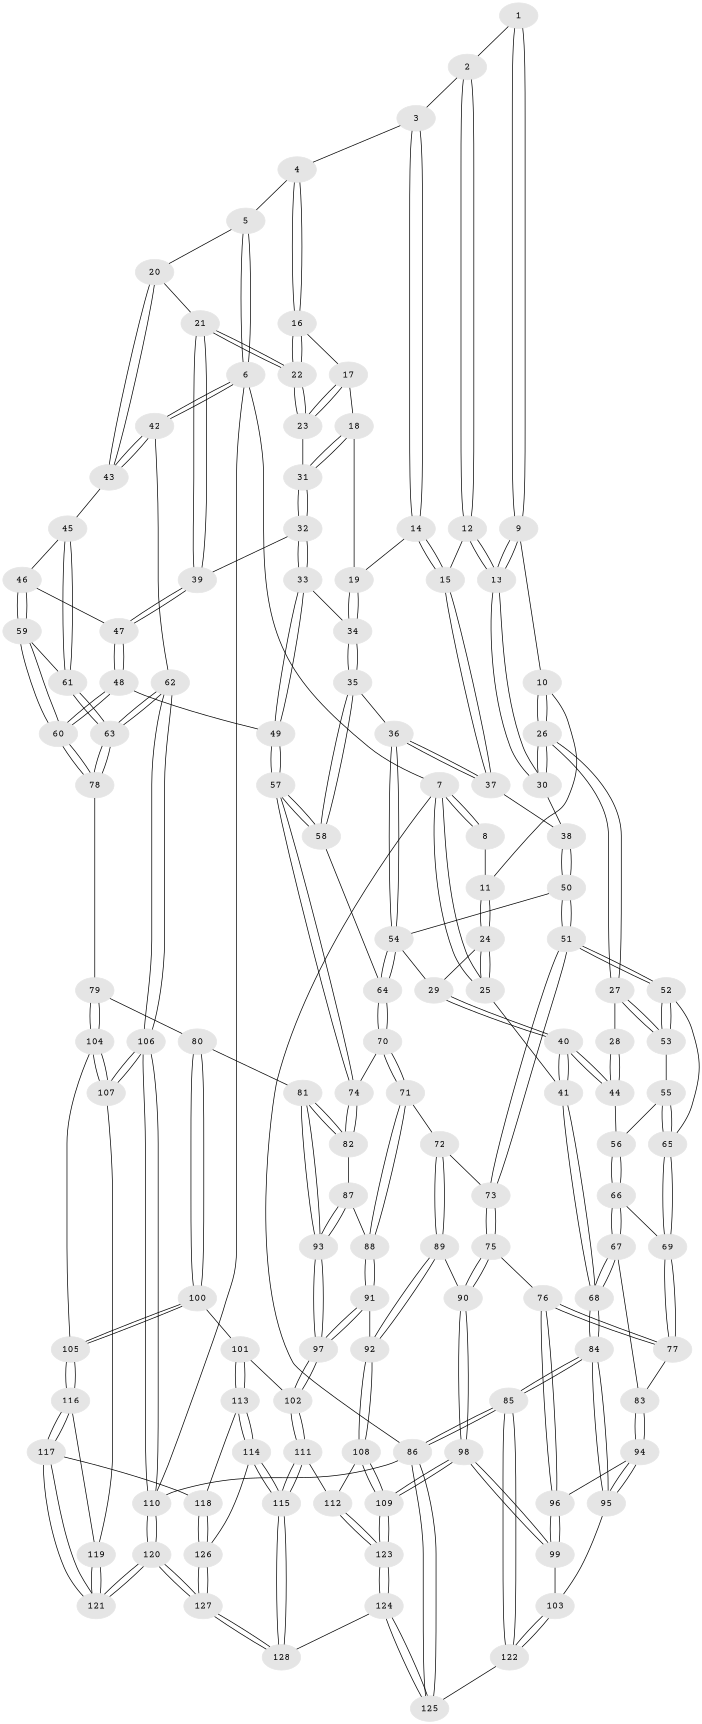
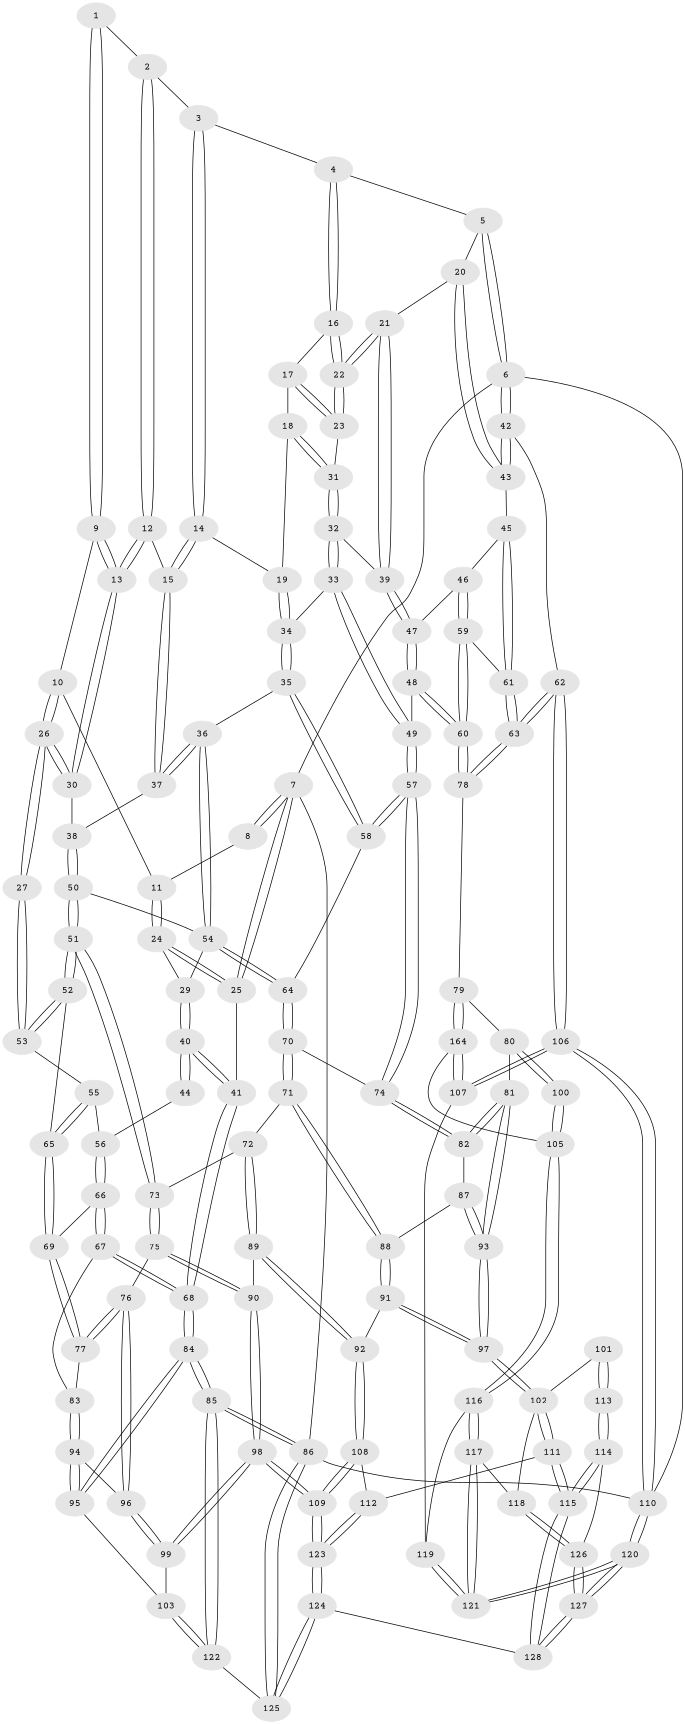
(95, 1042) -> (458, 1042)
(615, 1042) -> none
(215, 1320) -> none
(221, 1452) -> (524, 1452)
